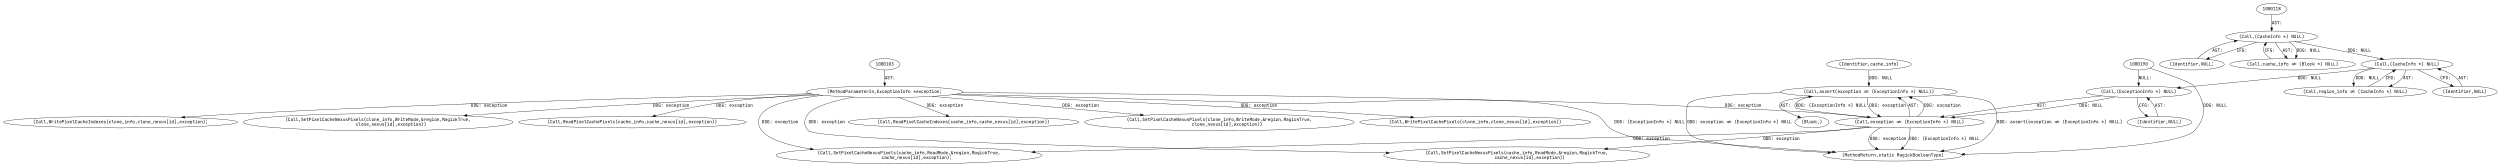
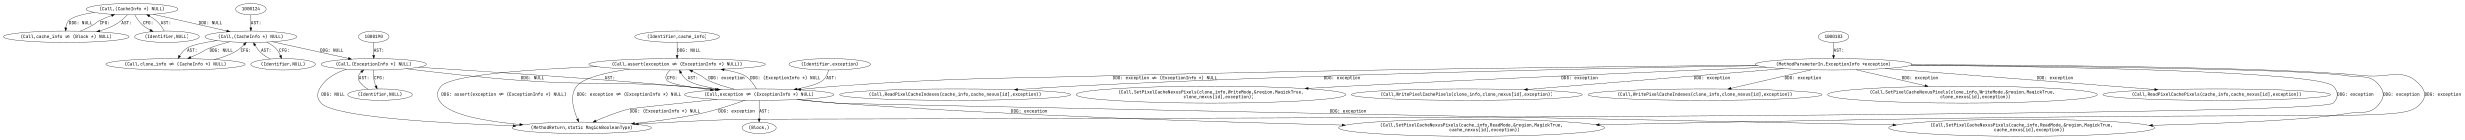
none -> (251, 9)
(2272, 9) -> none
none -> (830, 64)
(2147, 78) -> (380, 51)
(2355, 92) -> (176, 64)
(1784, 101) -> (759, 110)
(1743, 106) -> (1165, 78)
(1888, 106) -> (674, 78)
(1650, 122) -> (2355, 95)
(2129, 146) -> (391, 118)
